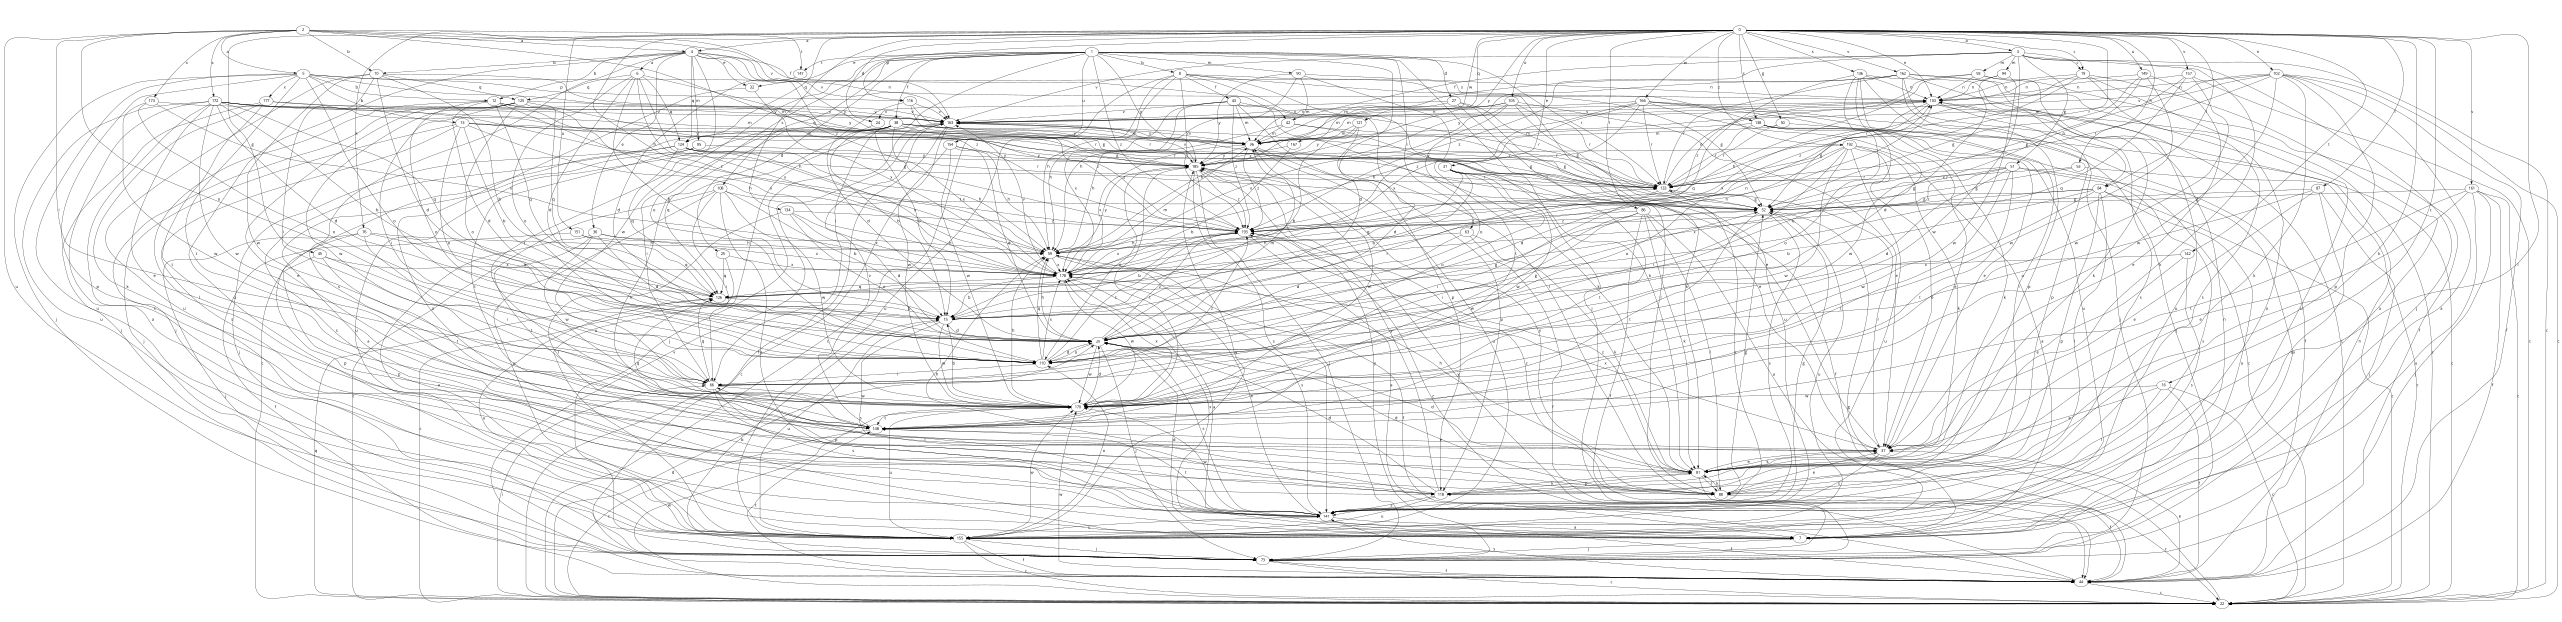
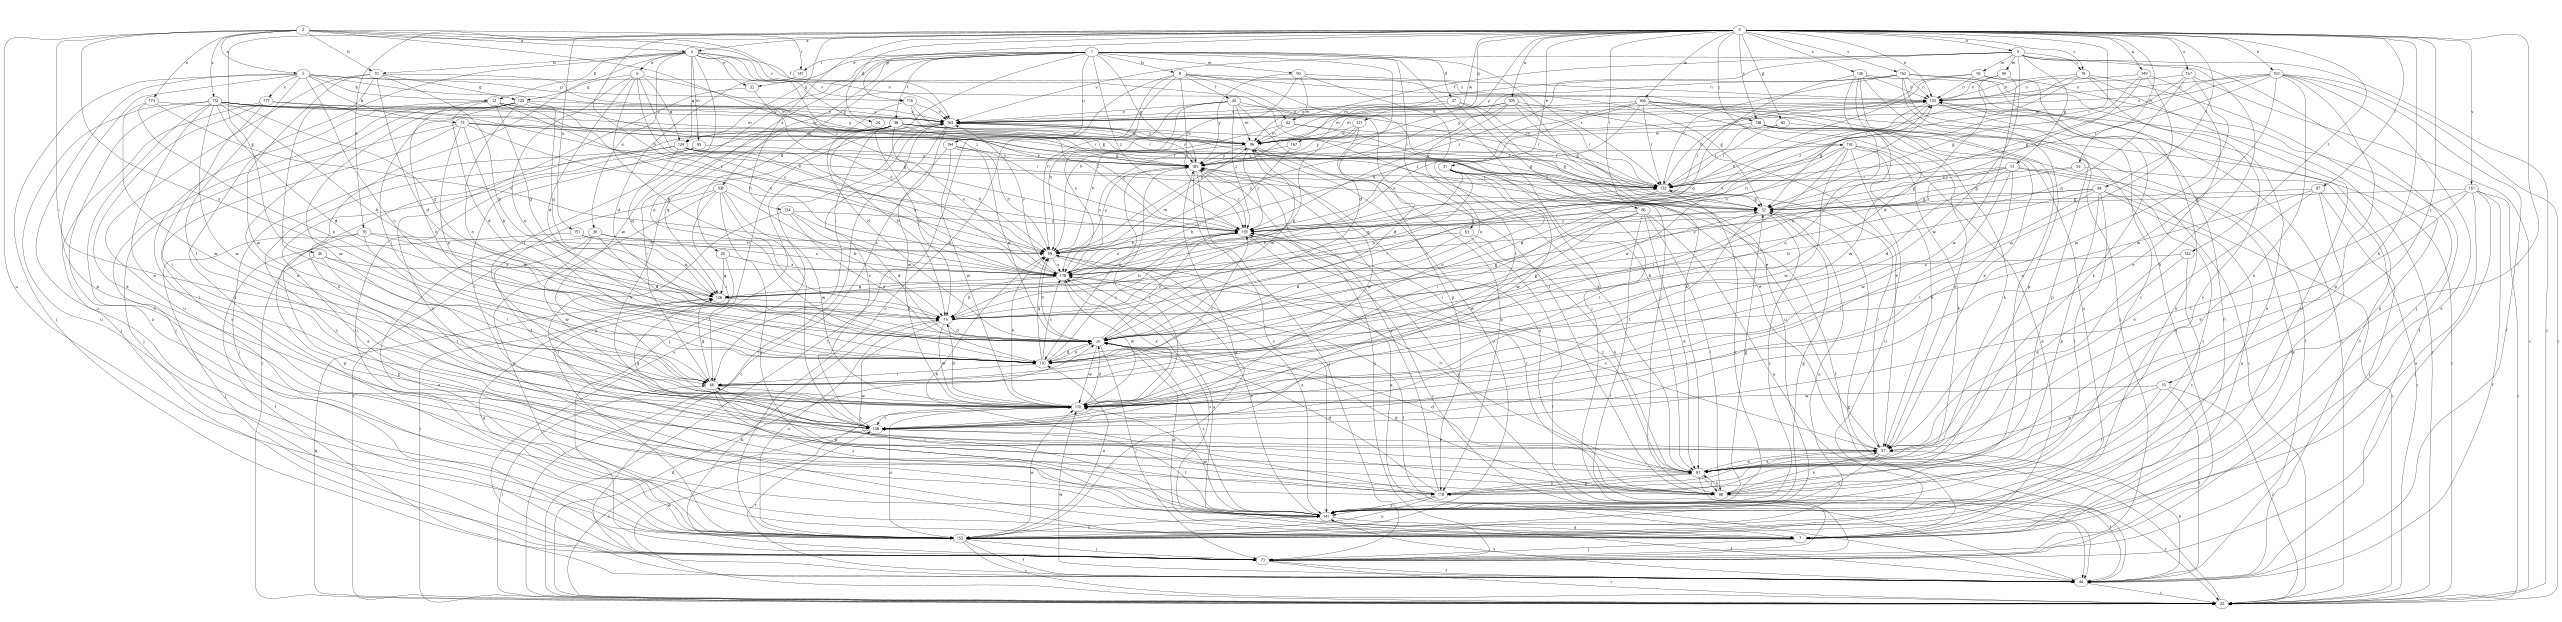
(1205, 106) -> (1203, 112)
(2041, 121) -> (1917, 87)
(1214, 204) -> (805, 304)
